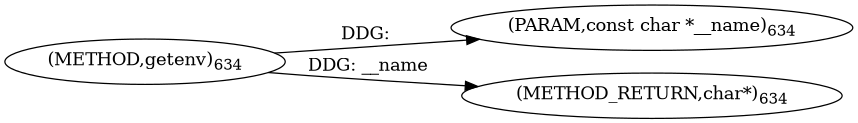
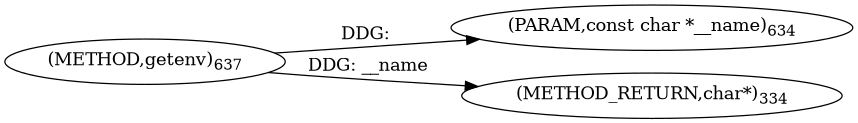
(228, 60) -> (228, 60)
(773, 94) -> (773, 94)
